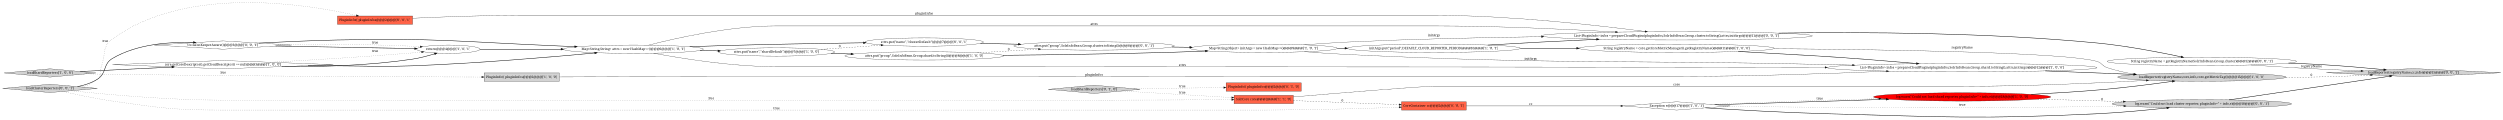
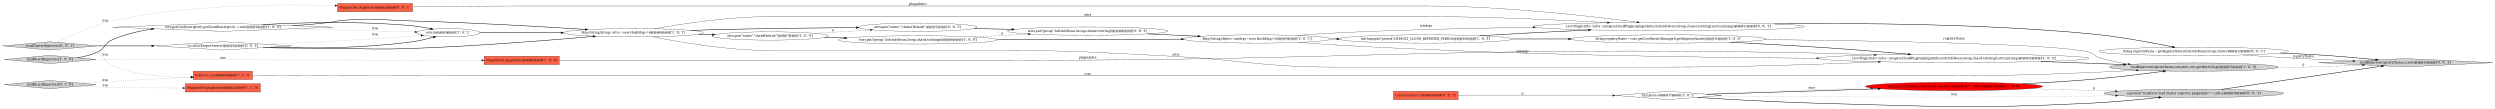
(522, 77) -> (522, 60)
(1346, 103) -> none
(730, 110) -> none
